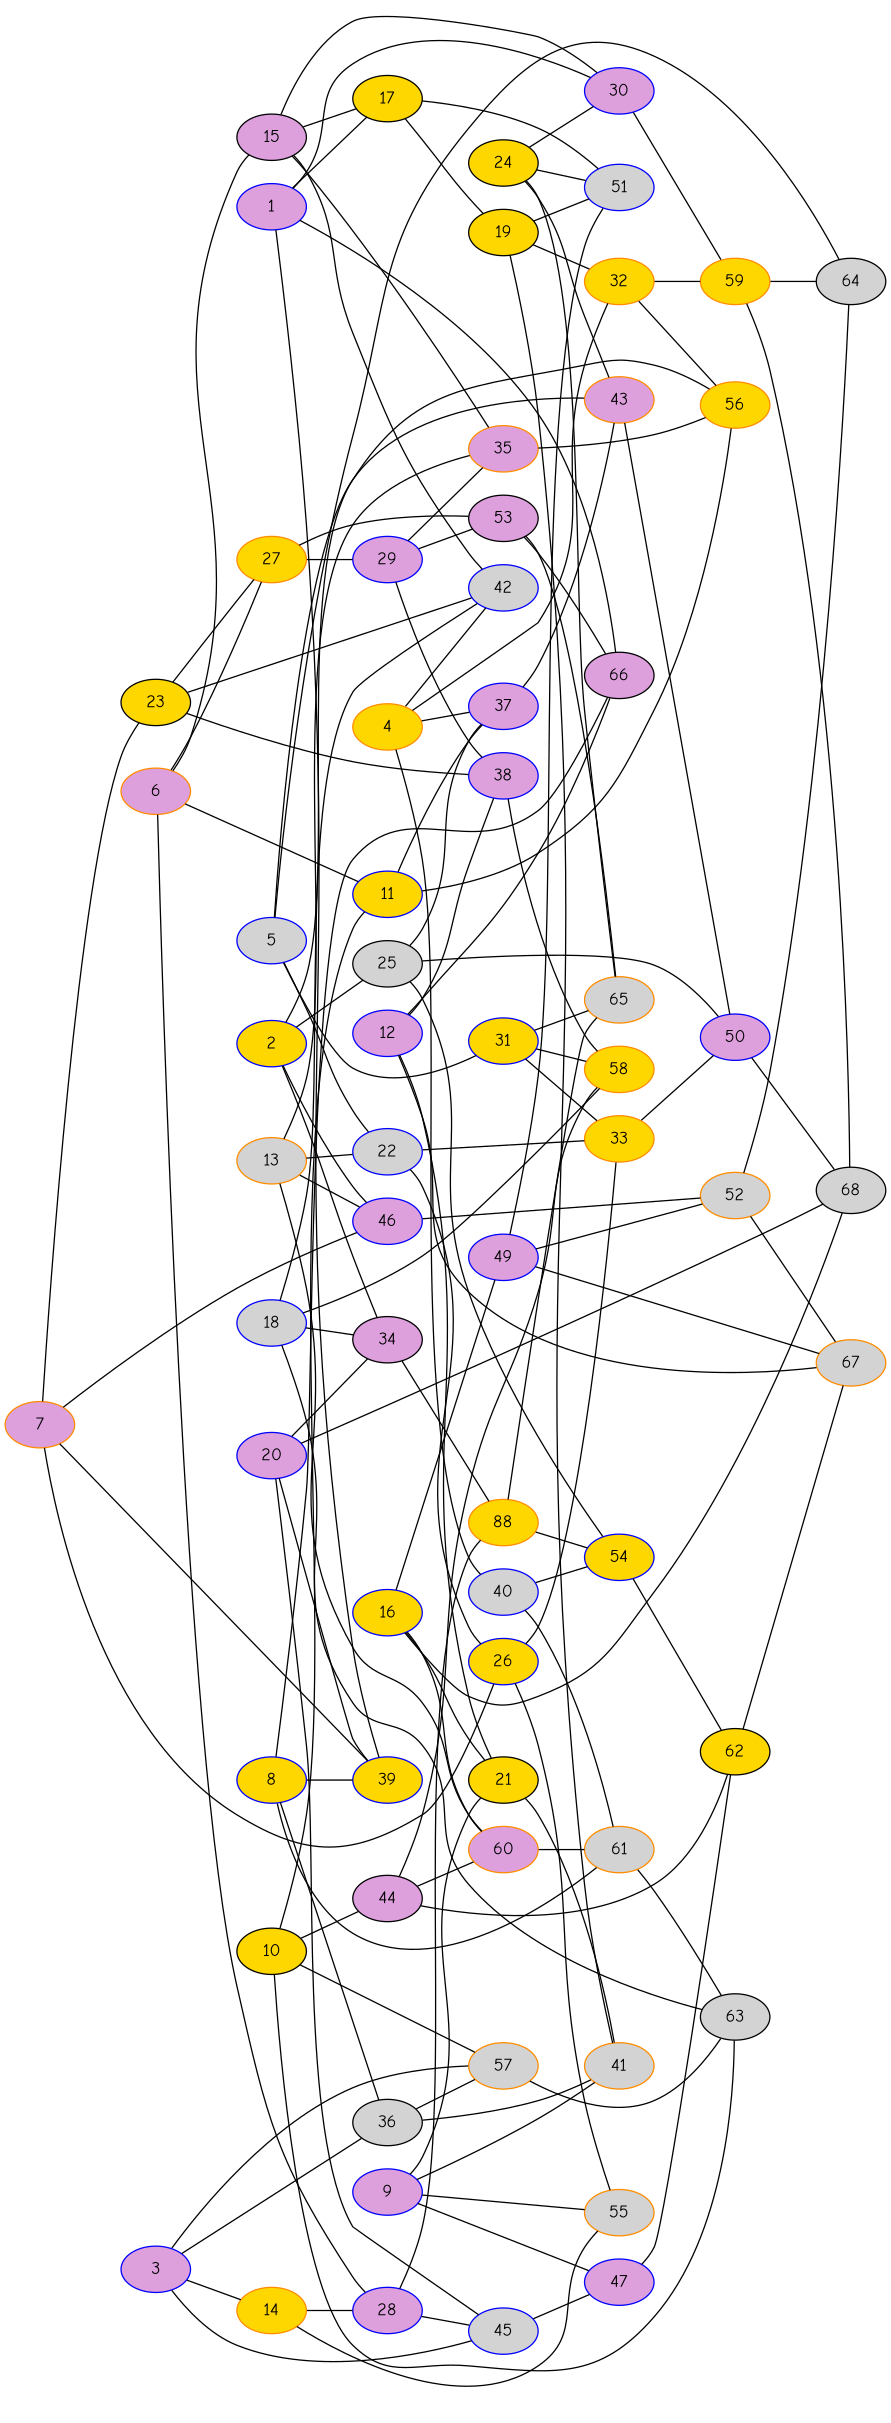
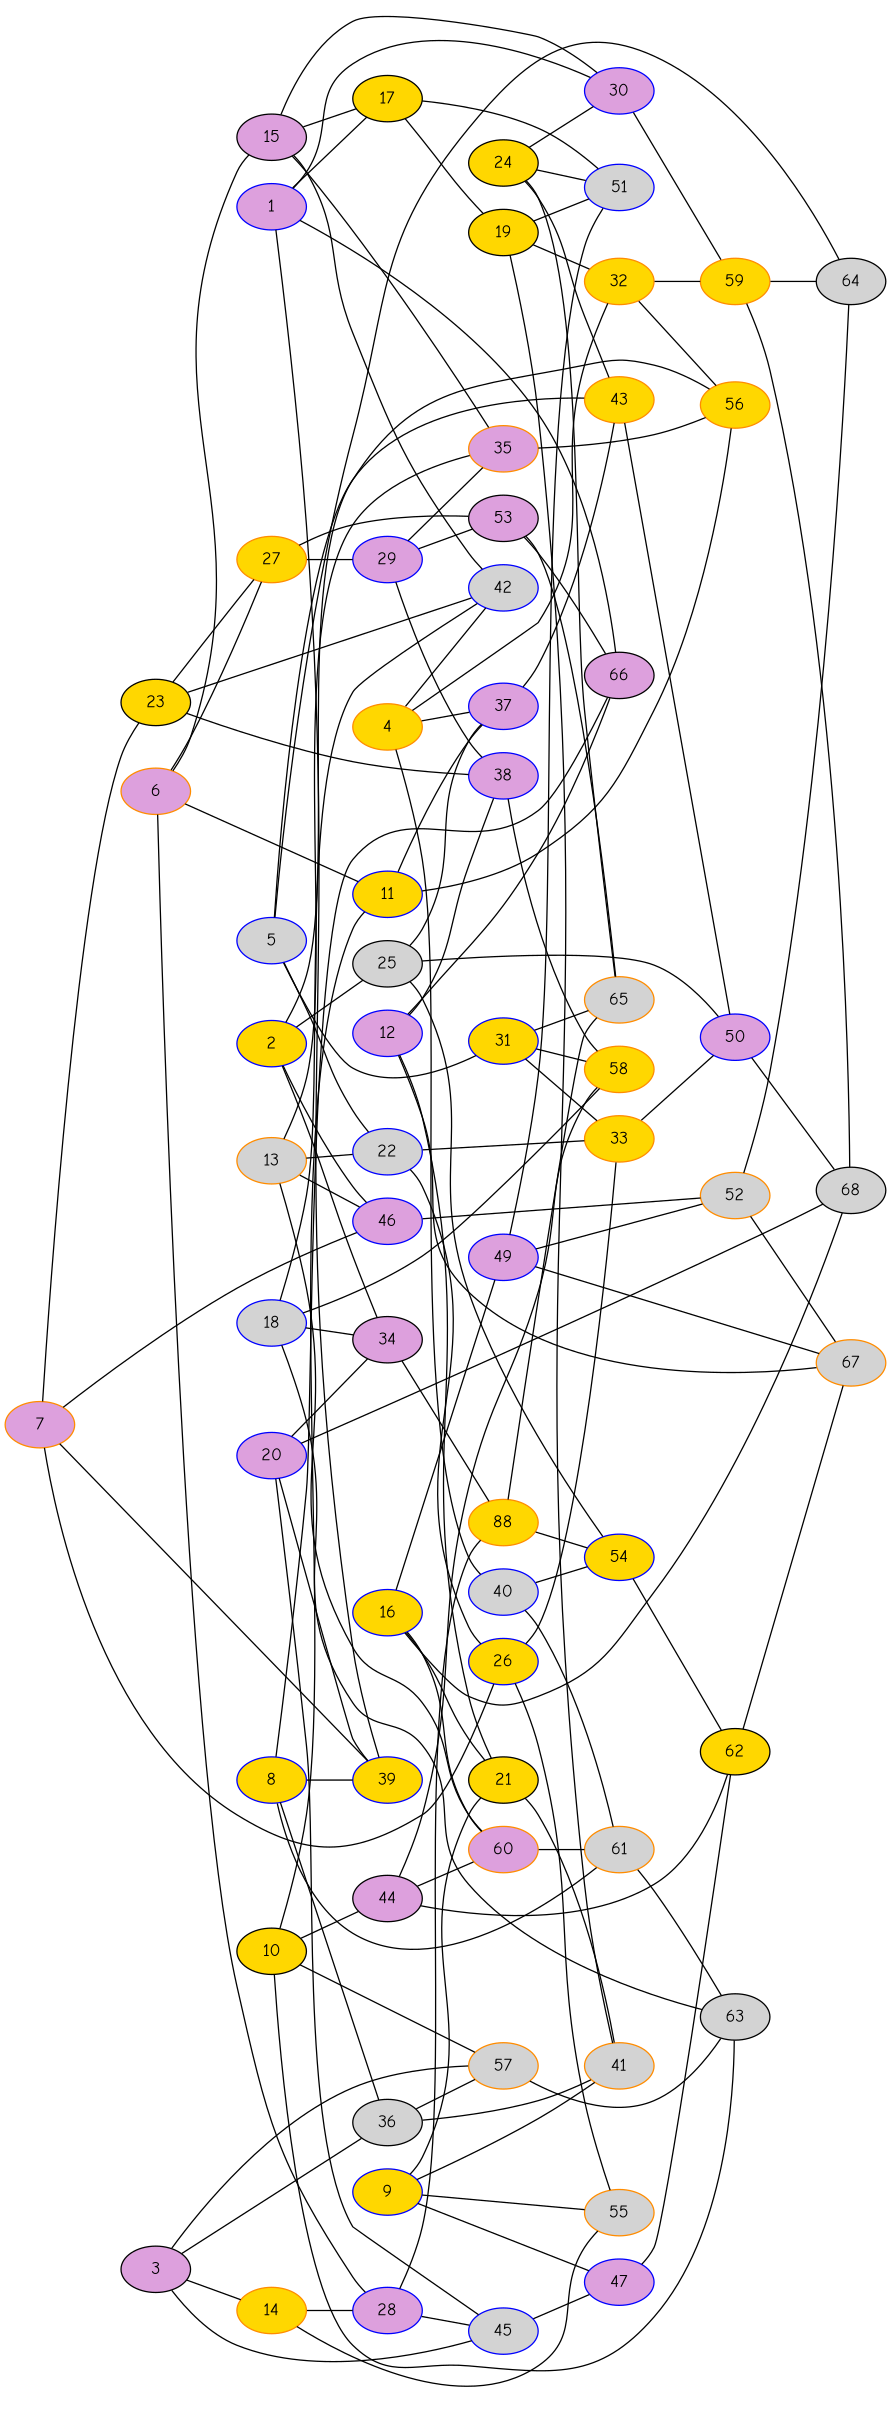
(619, 400) -> (619, 400)
(388, 2192) -> (388, 2192)
(156, 2269) -> (156, 2269)
